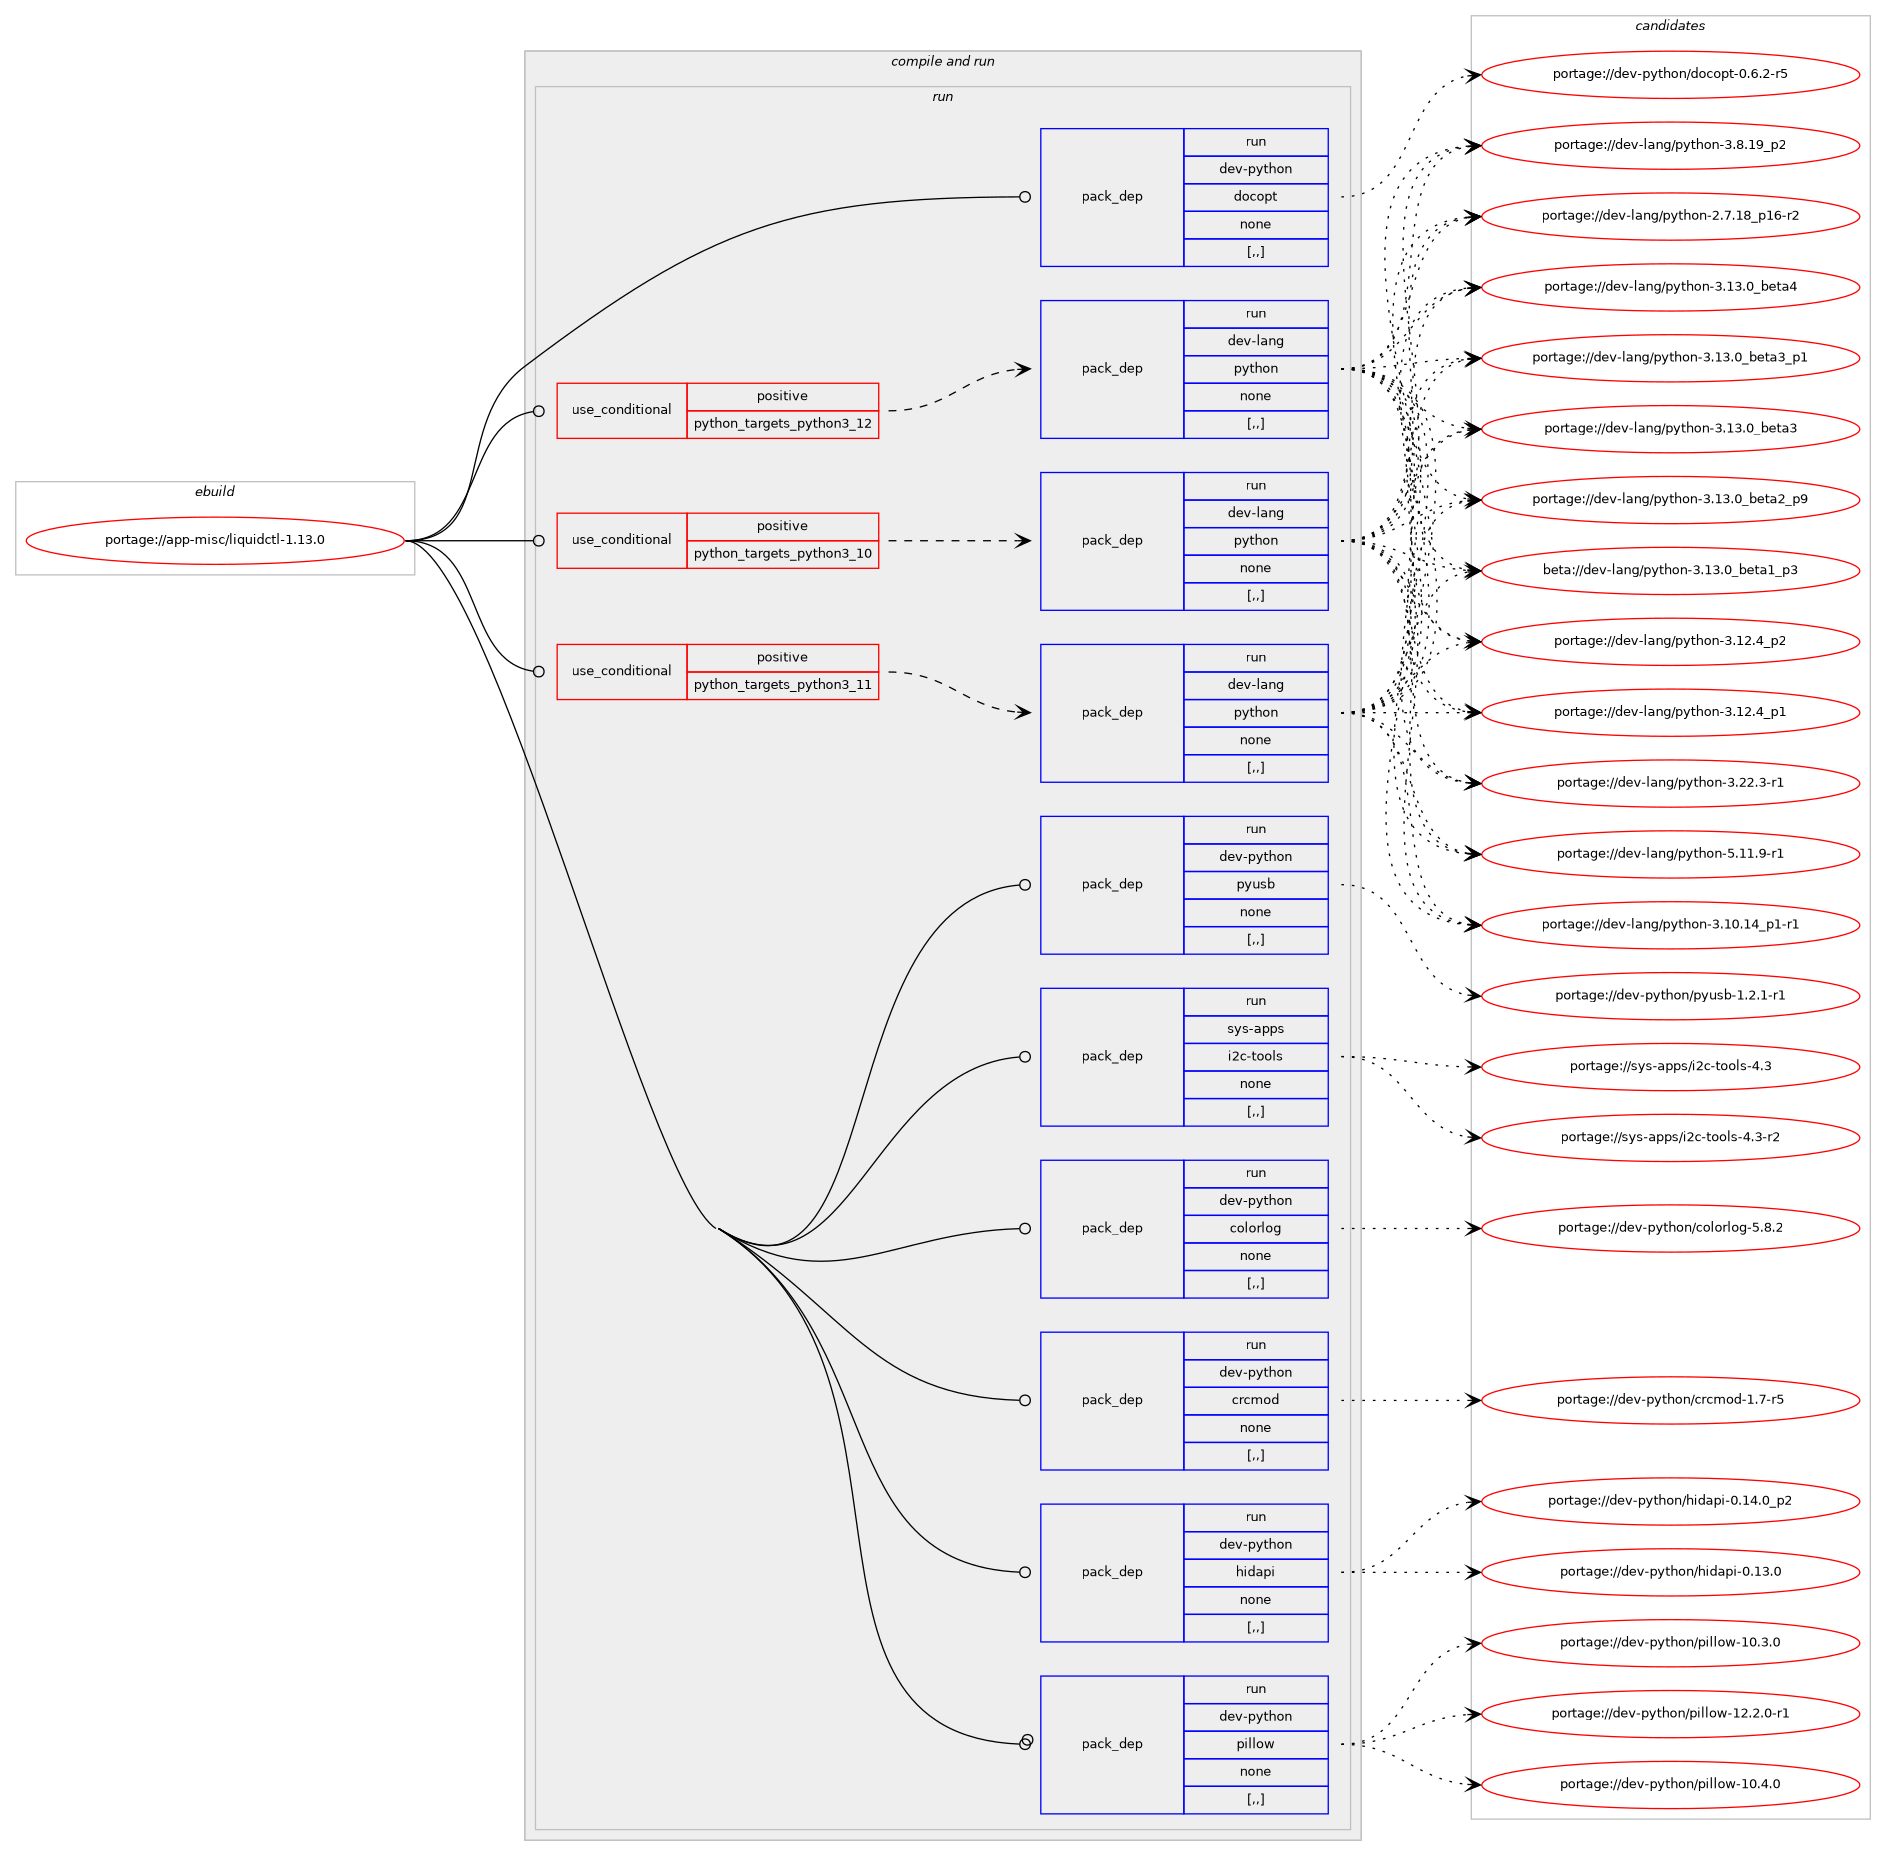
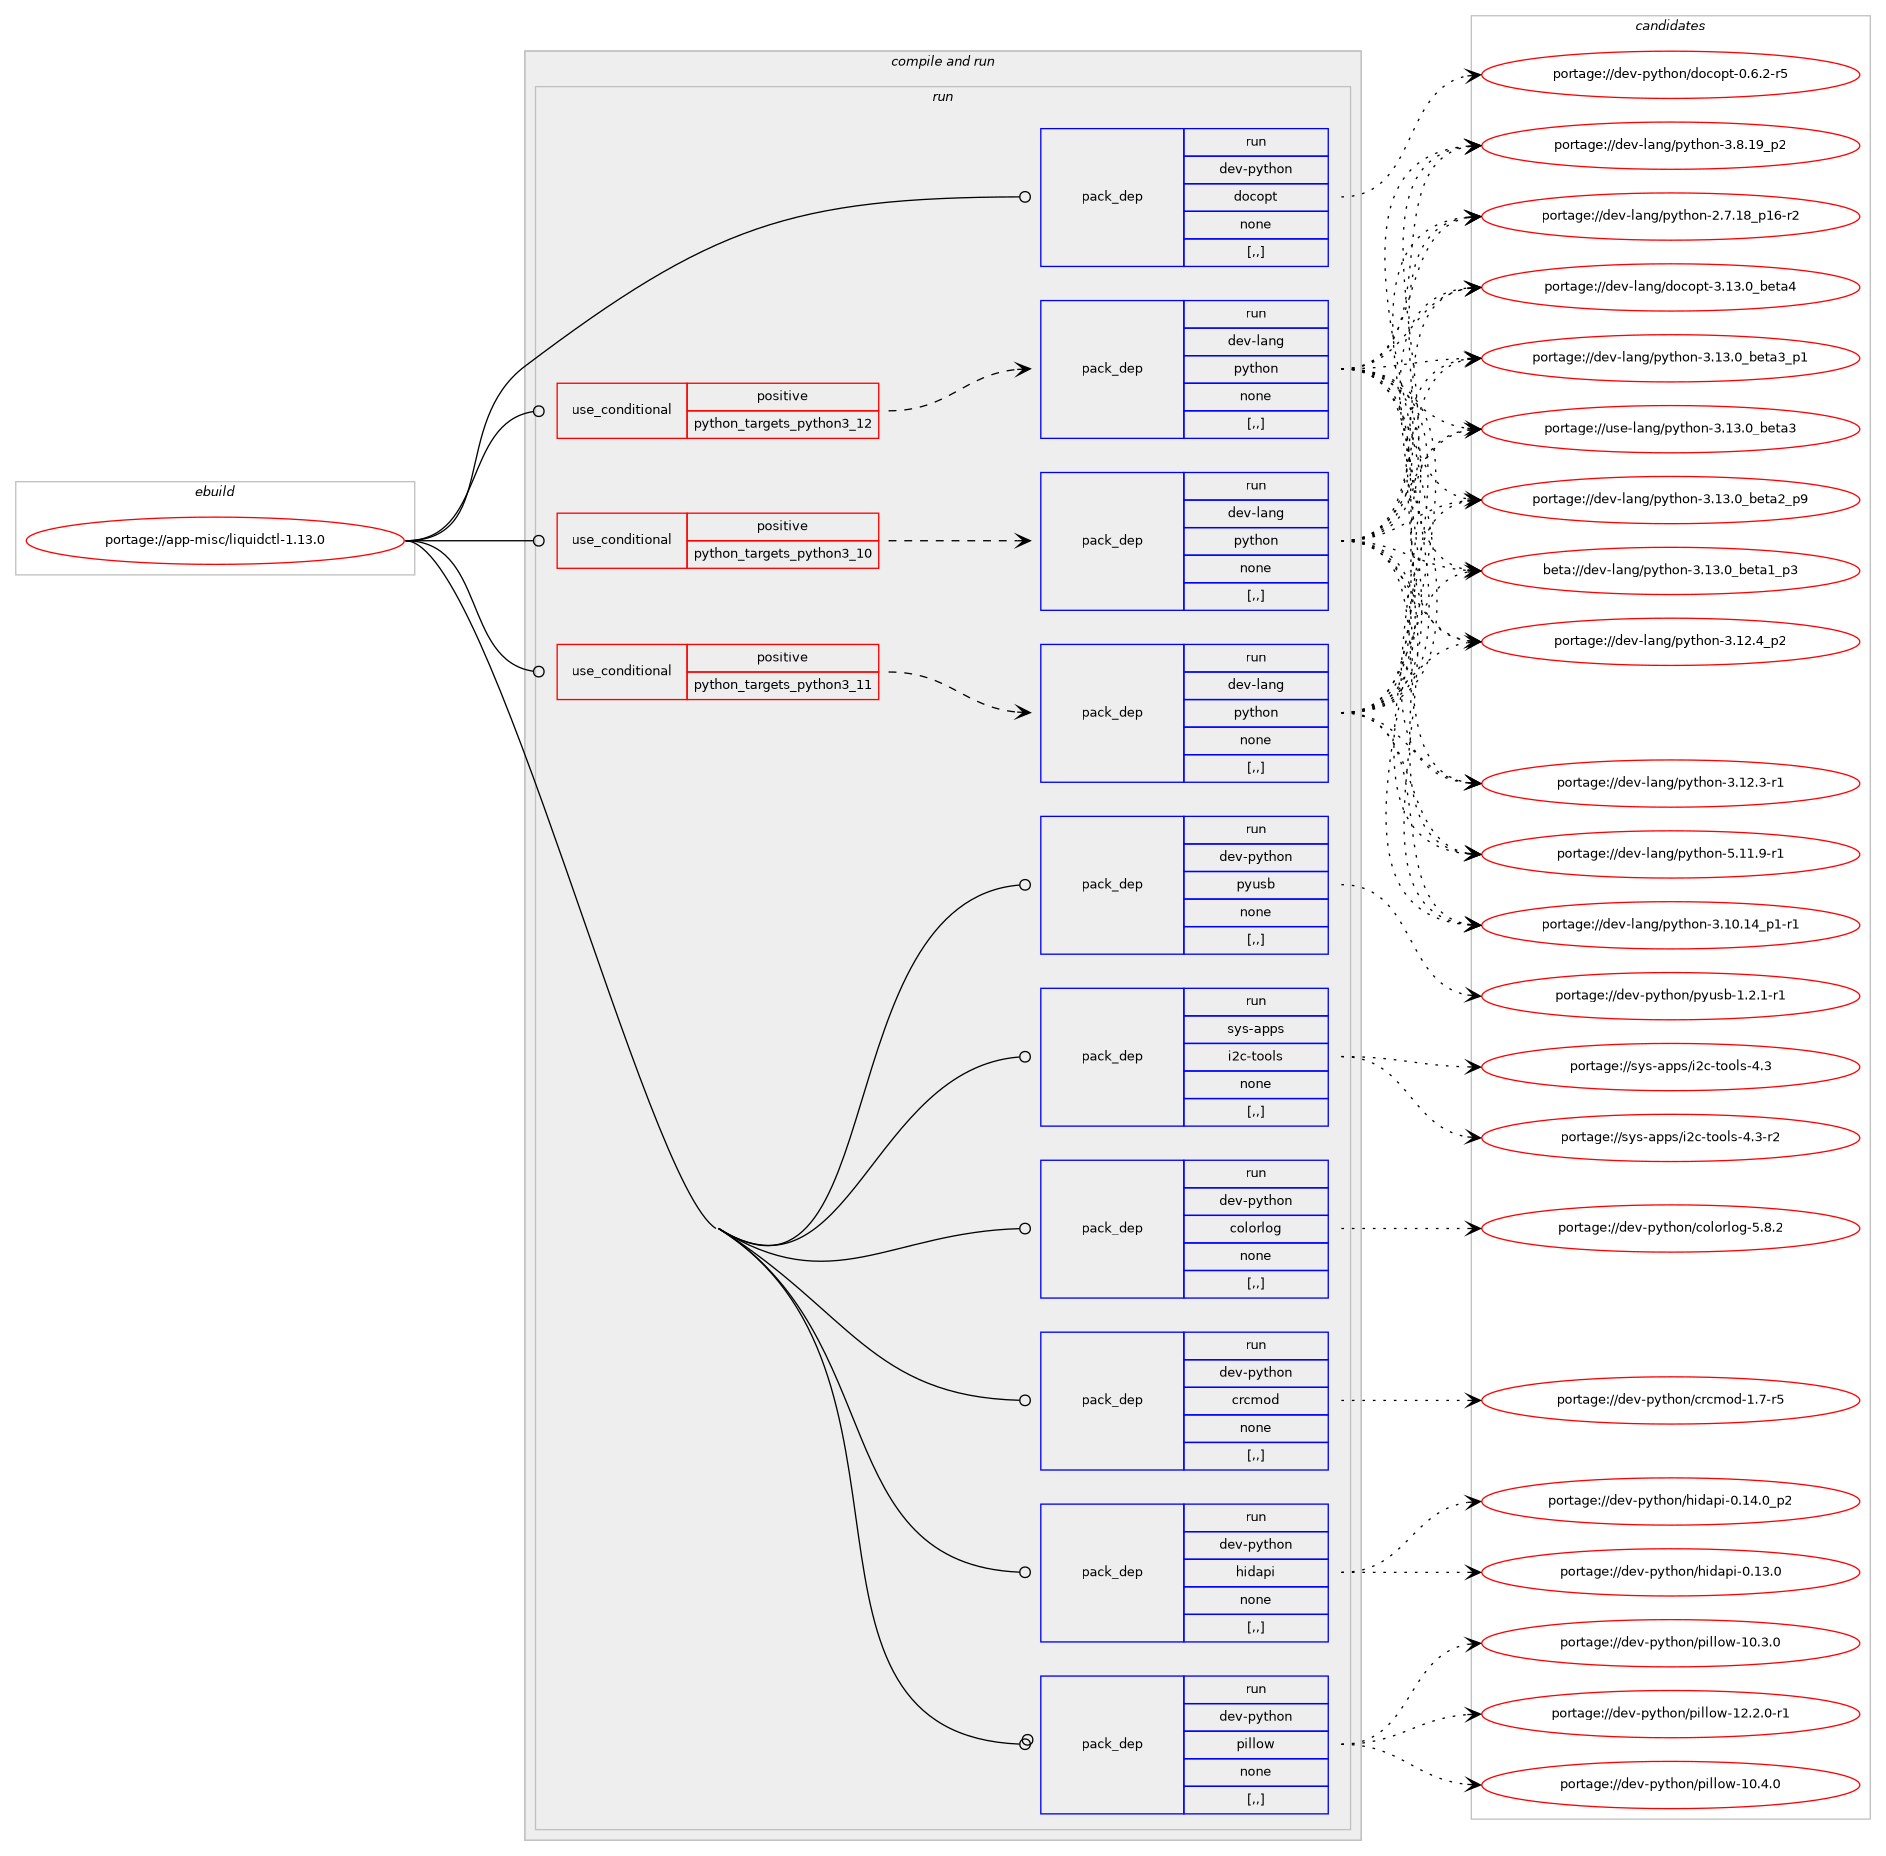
(1671, 287) -> (1671, 287)
(1671, 429) -> (1671, 429)
(1671, 713) -> none
(1671, 784) -> (1671, 784)
